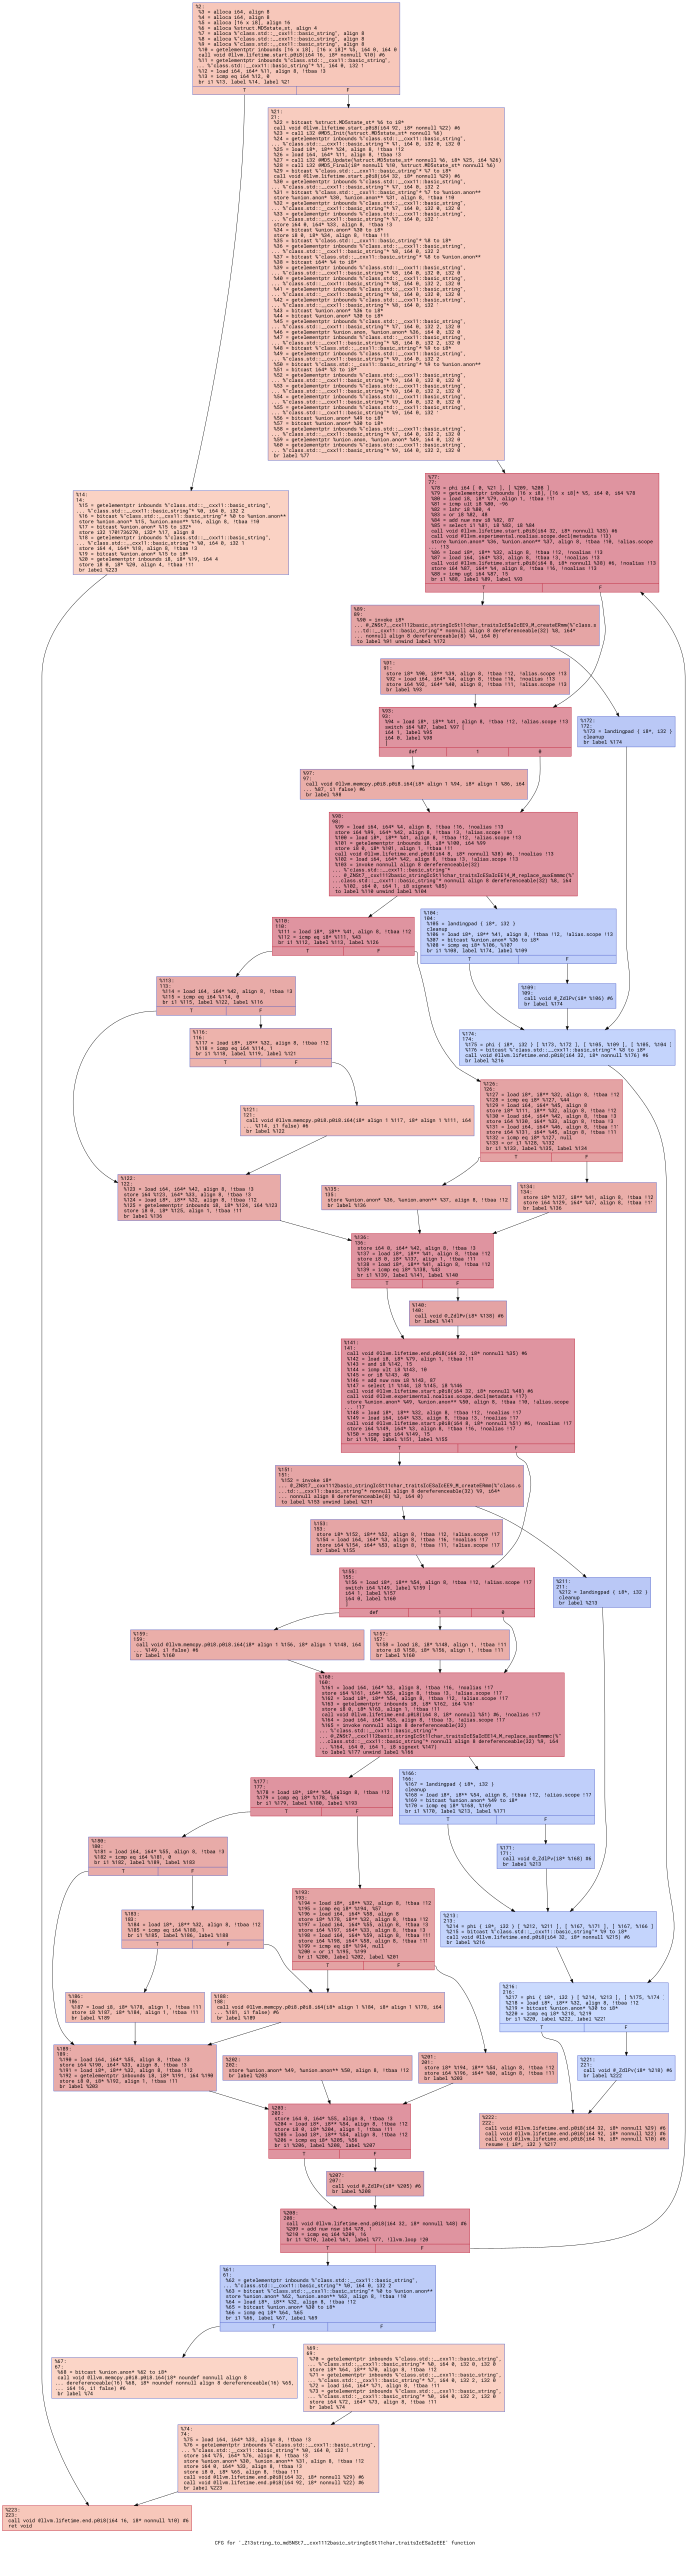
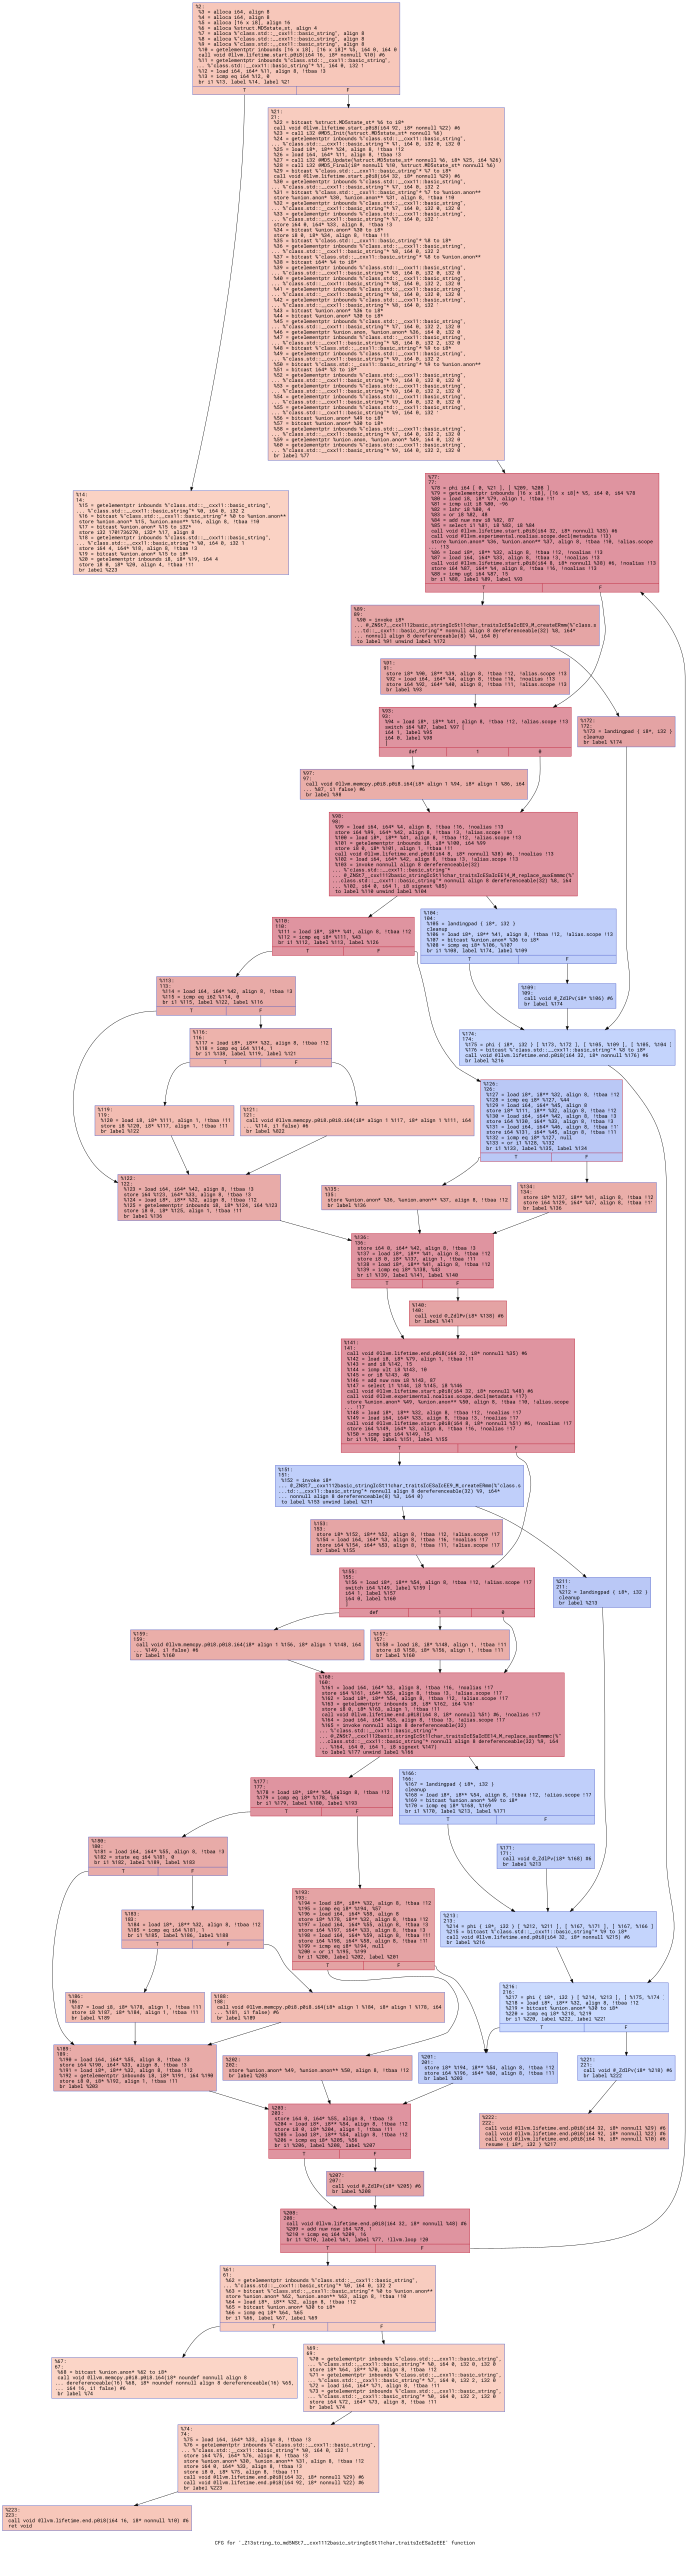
none -> (475, 650)
(626, 732) -> (626, 732)
(481, 940) -> (481, 940)
(199, 997) -> (199, 997)
(245, 1054) -> (245, 1054)
none -> (164, 1121)
(551, 1121) -> (551, 1121)
(264, 1131) -> (264, 1131)
(458, 1313) -> (458, 1313)
(400, 1486) -> (400, 1486)
(42, 1532) -> none
(546, 1832) -> none
(131, 1857) -> (133, 1857)
(165, 1930) -> (165, 1930)
(328, 1979) -> (451, 1987)
(567, 2065) -> (489, 2036)
(488, 2068) -> (488, 2068)
(328, 2298) -> (328, 2298)
none -> (382, 2336)
(240, 2472) -> (240, 2472)
(97, 2518) -> (97, 2518)
